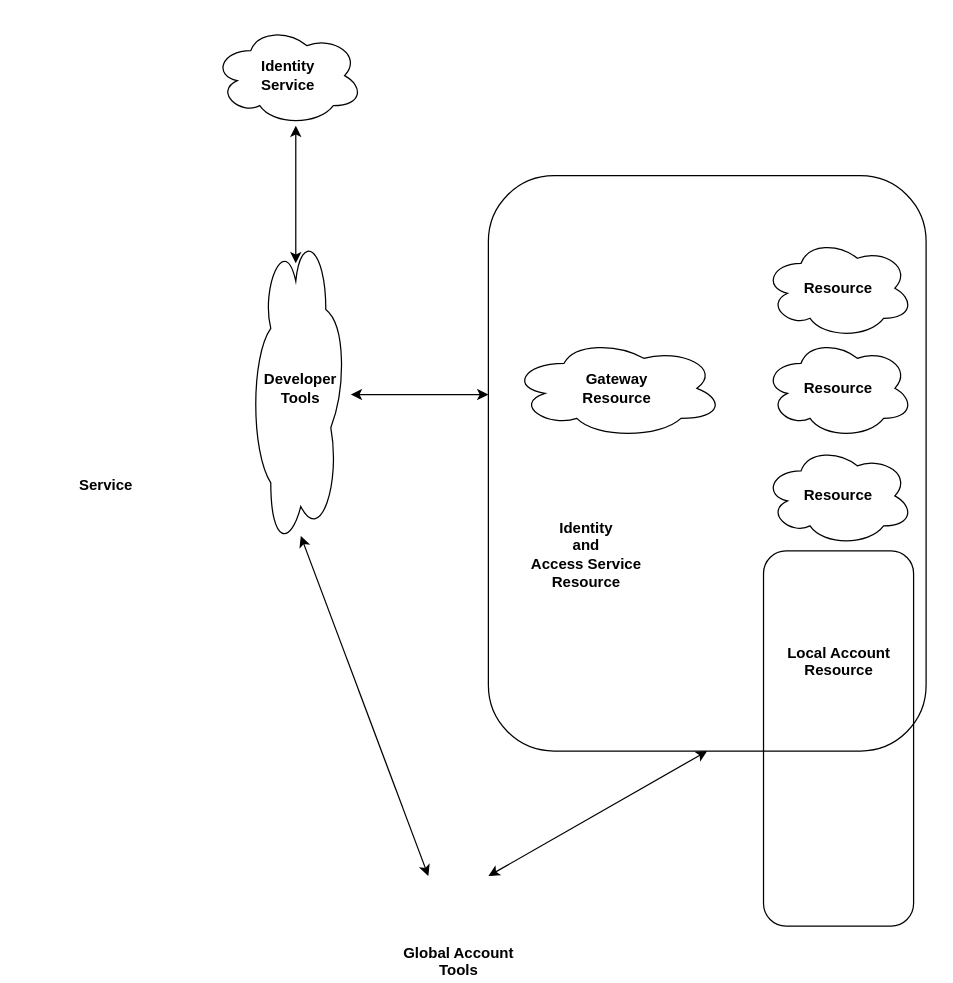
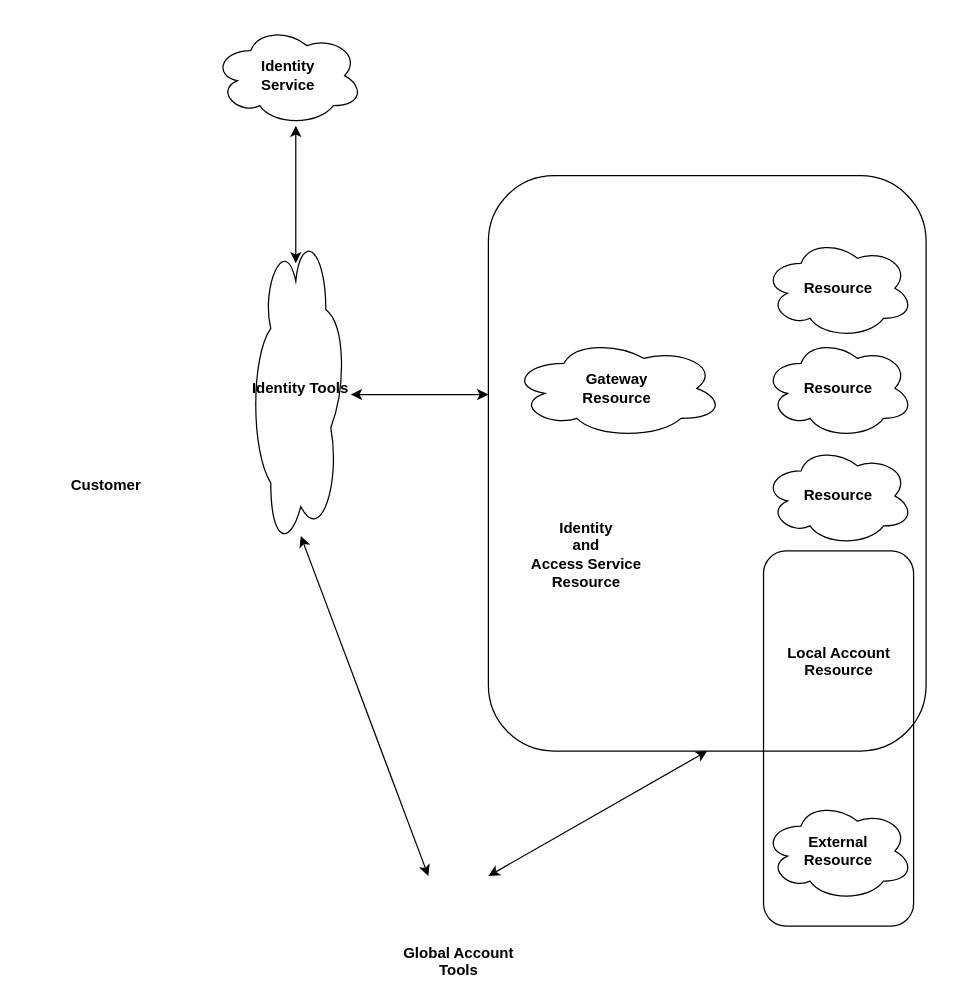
(301, 388) -> (301, 388)
(106, 486) -> (106, 486)
none -> (838, 851)
